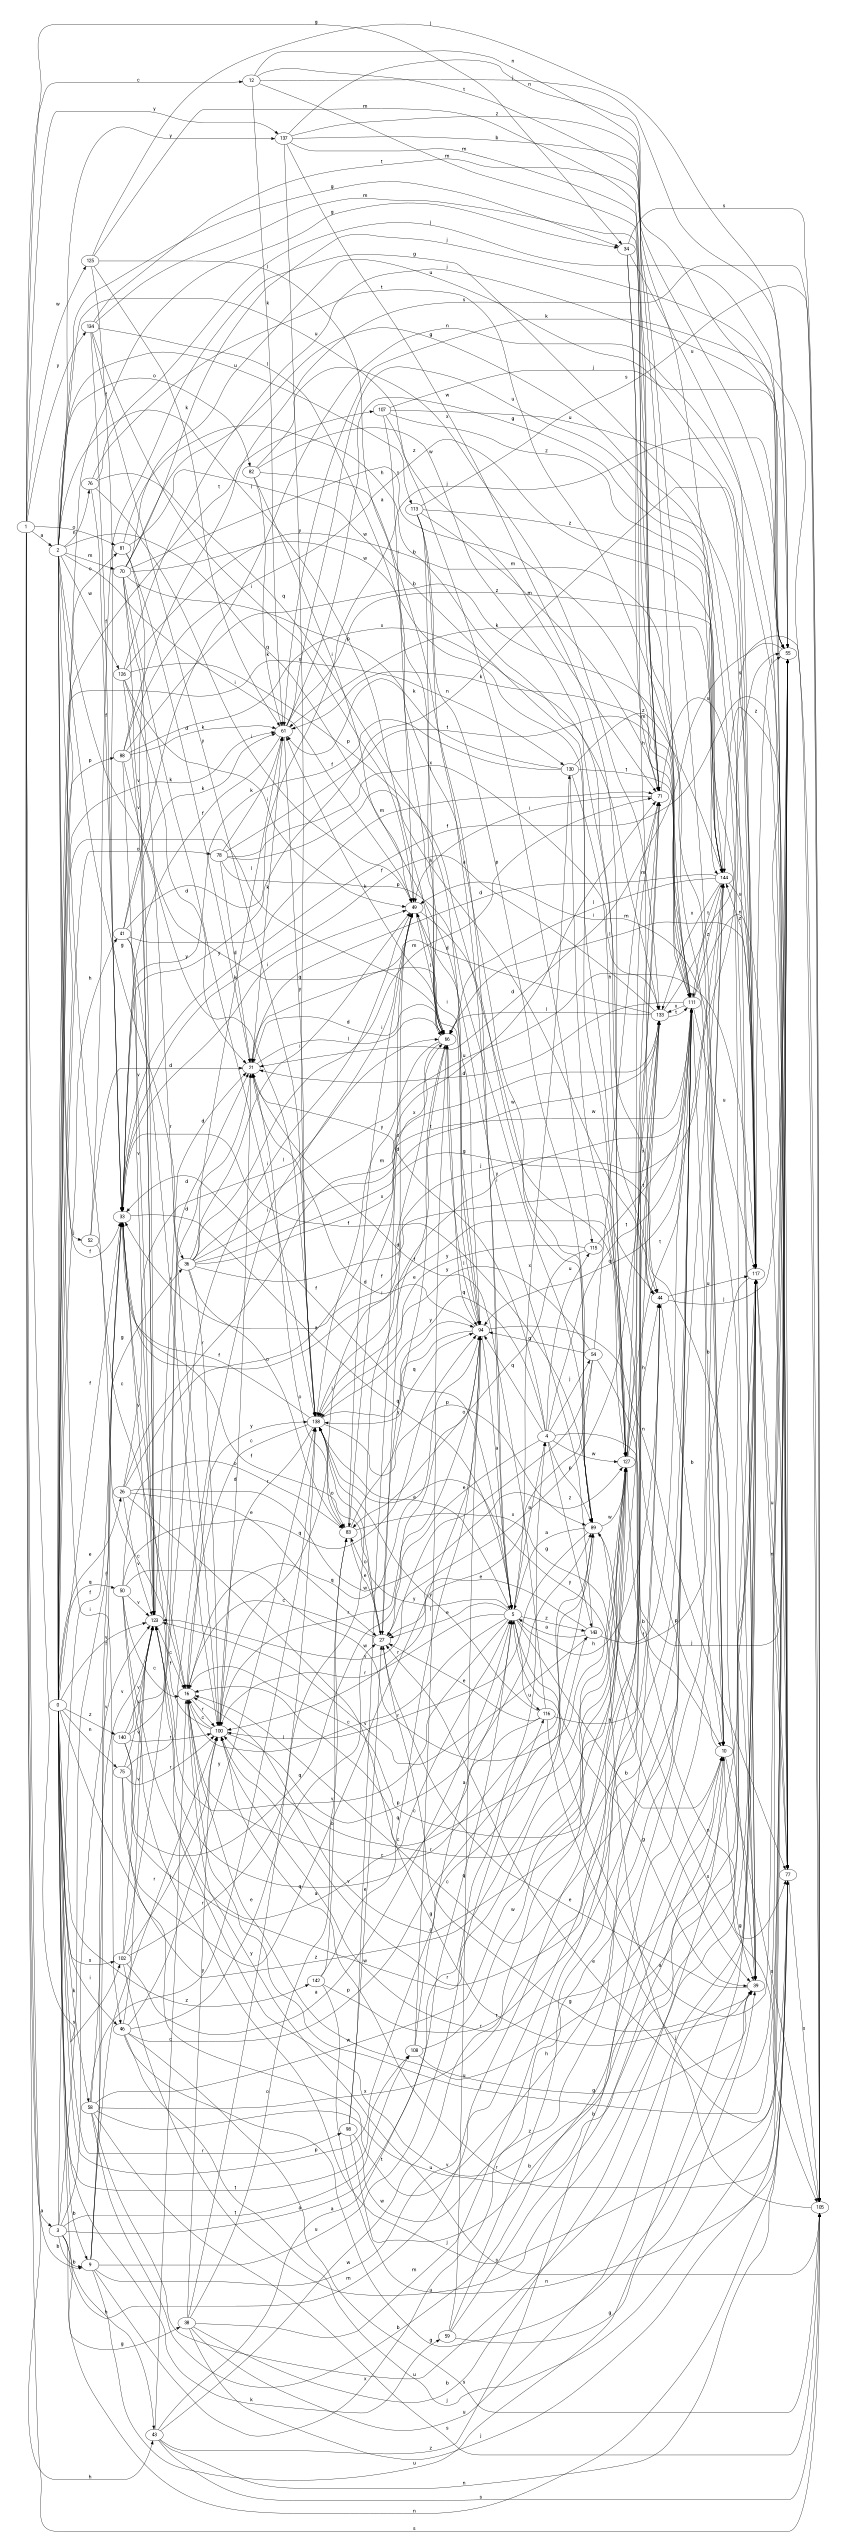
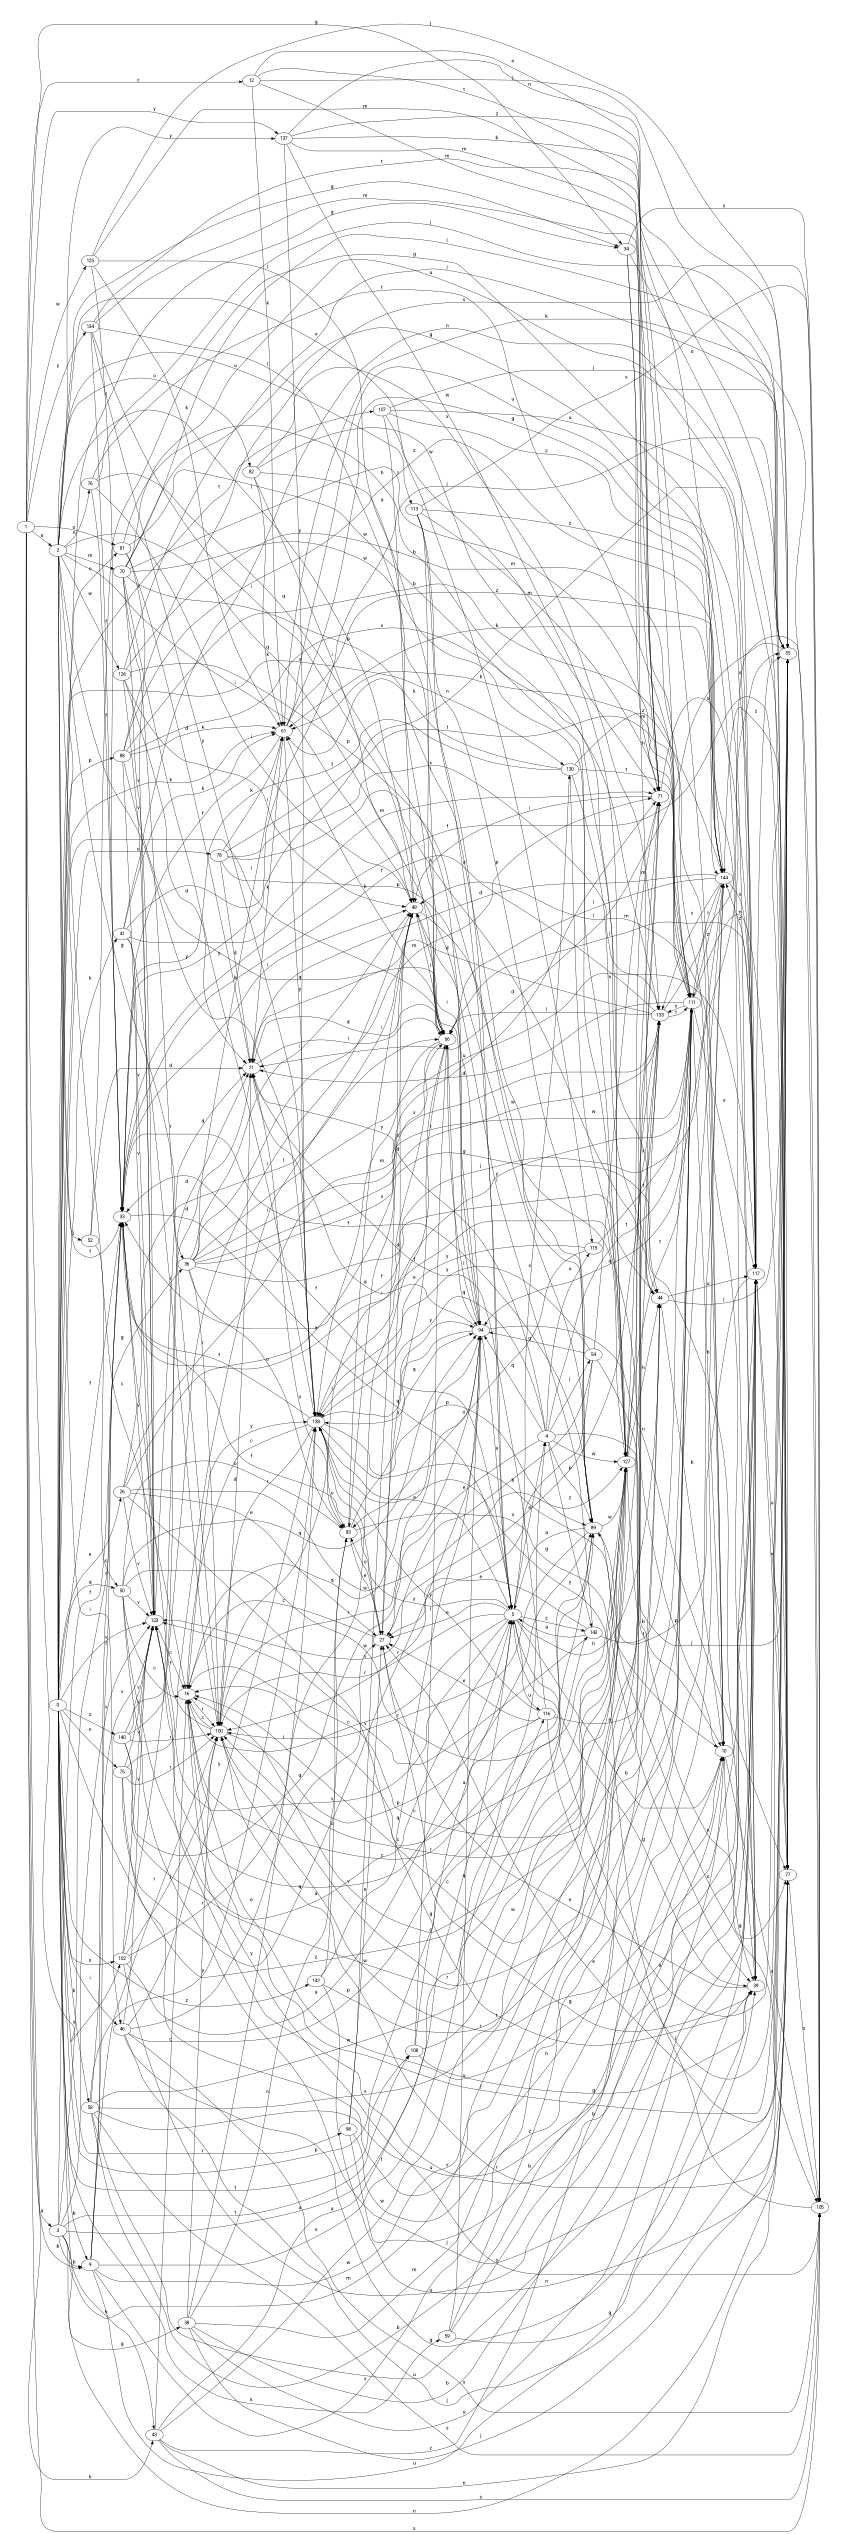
(113, 1494) -> (103, 1415)
none -> (563, 1526)
